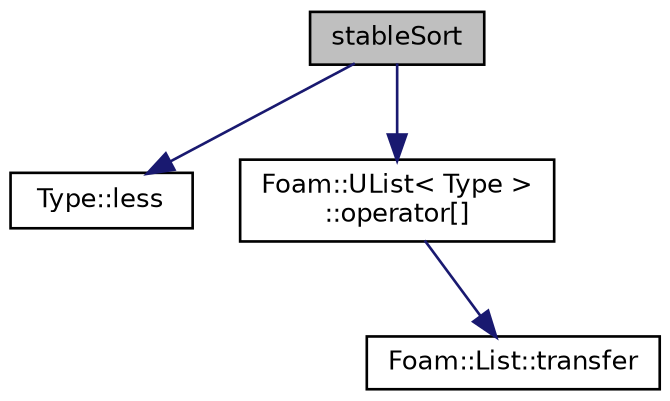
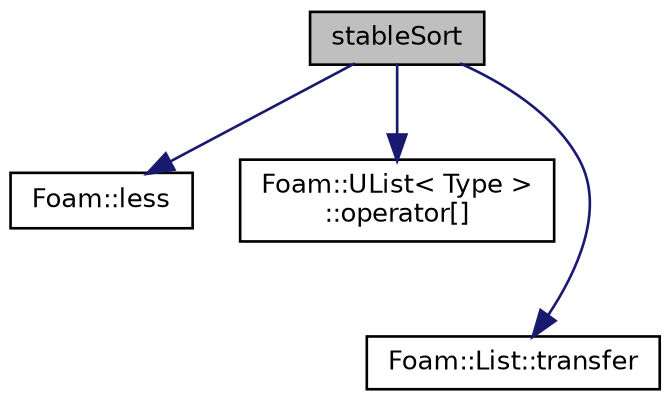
(102, 201) -> (102, 201)
(453, 278) -> (581, 164)
